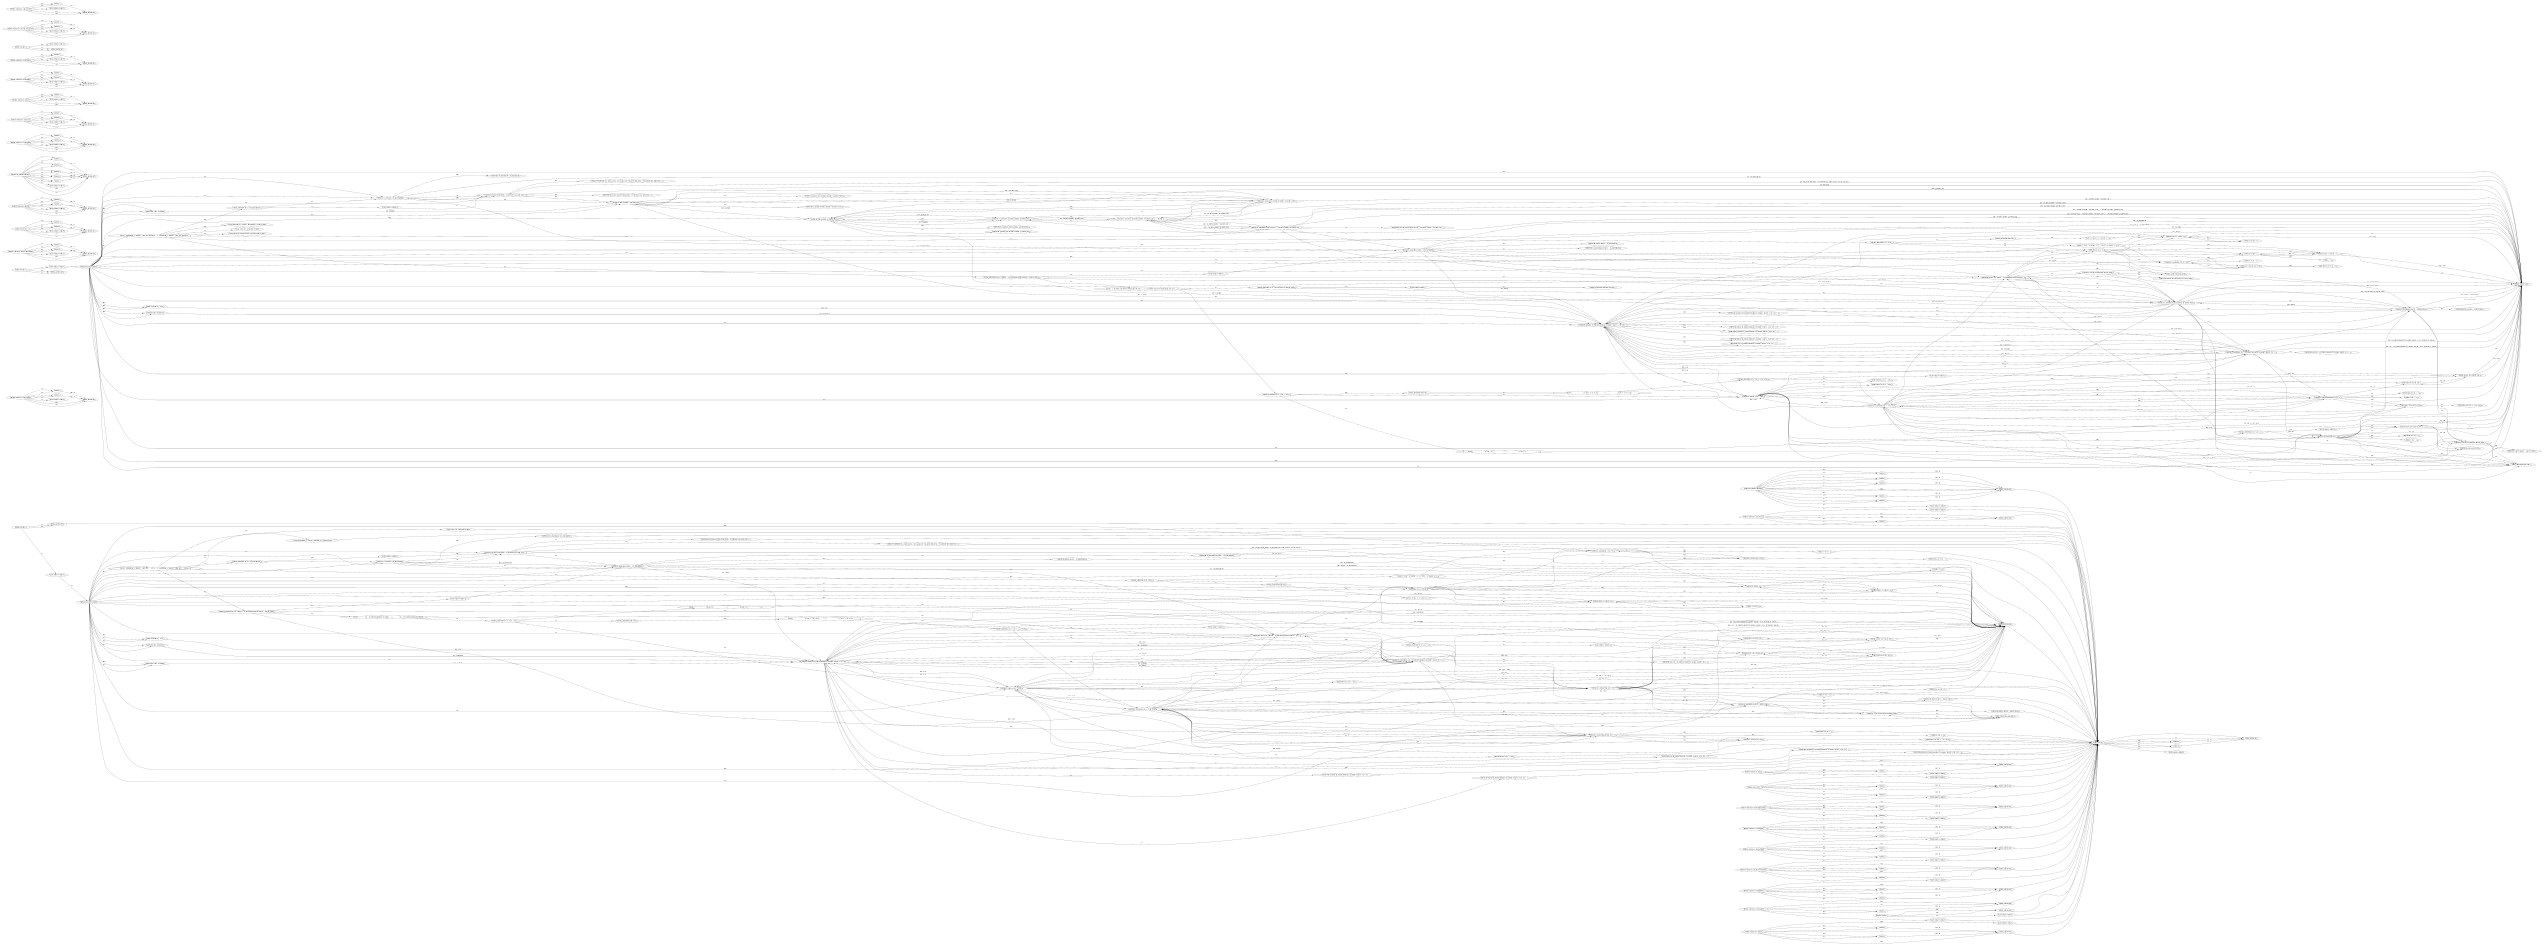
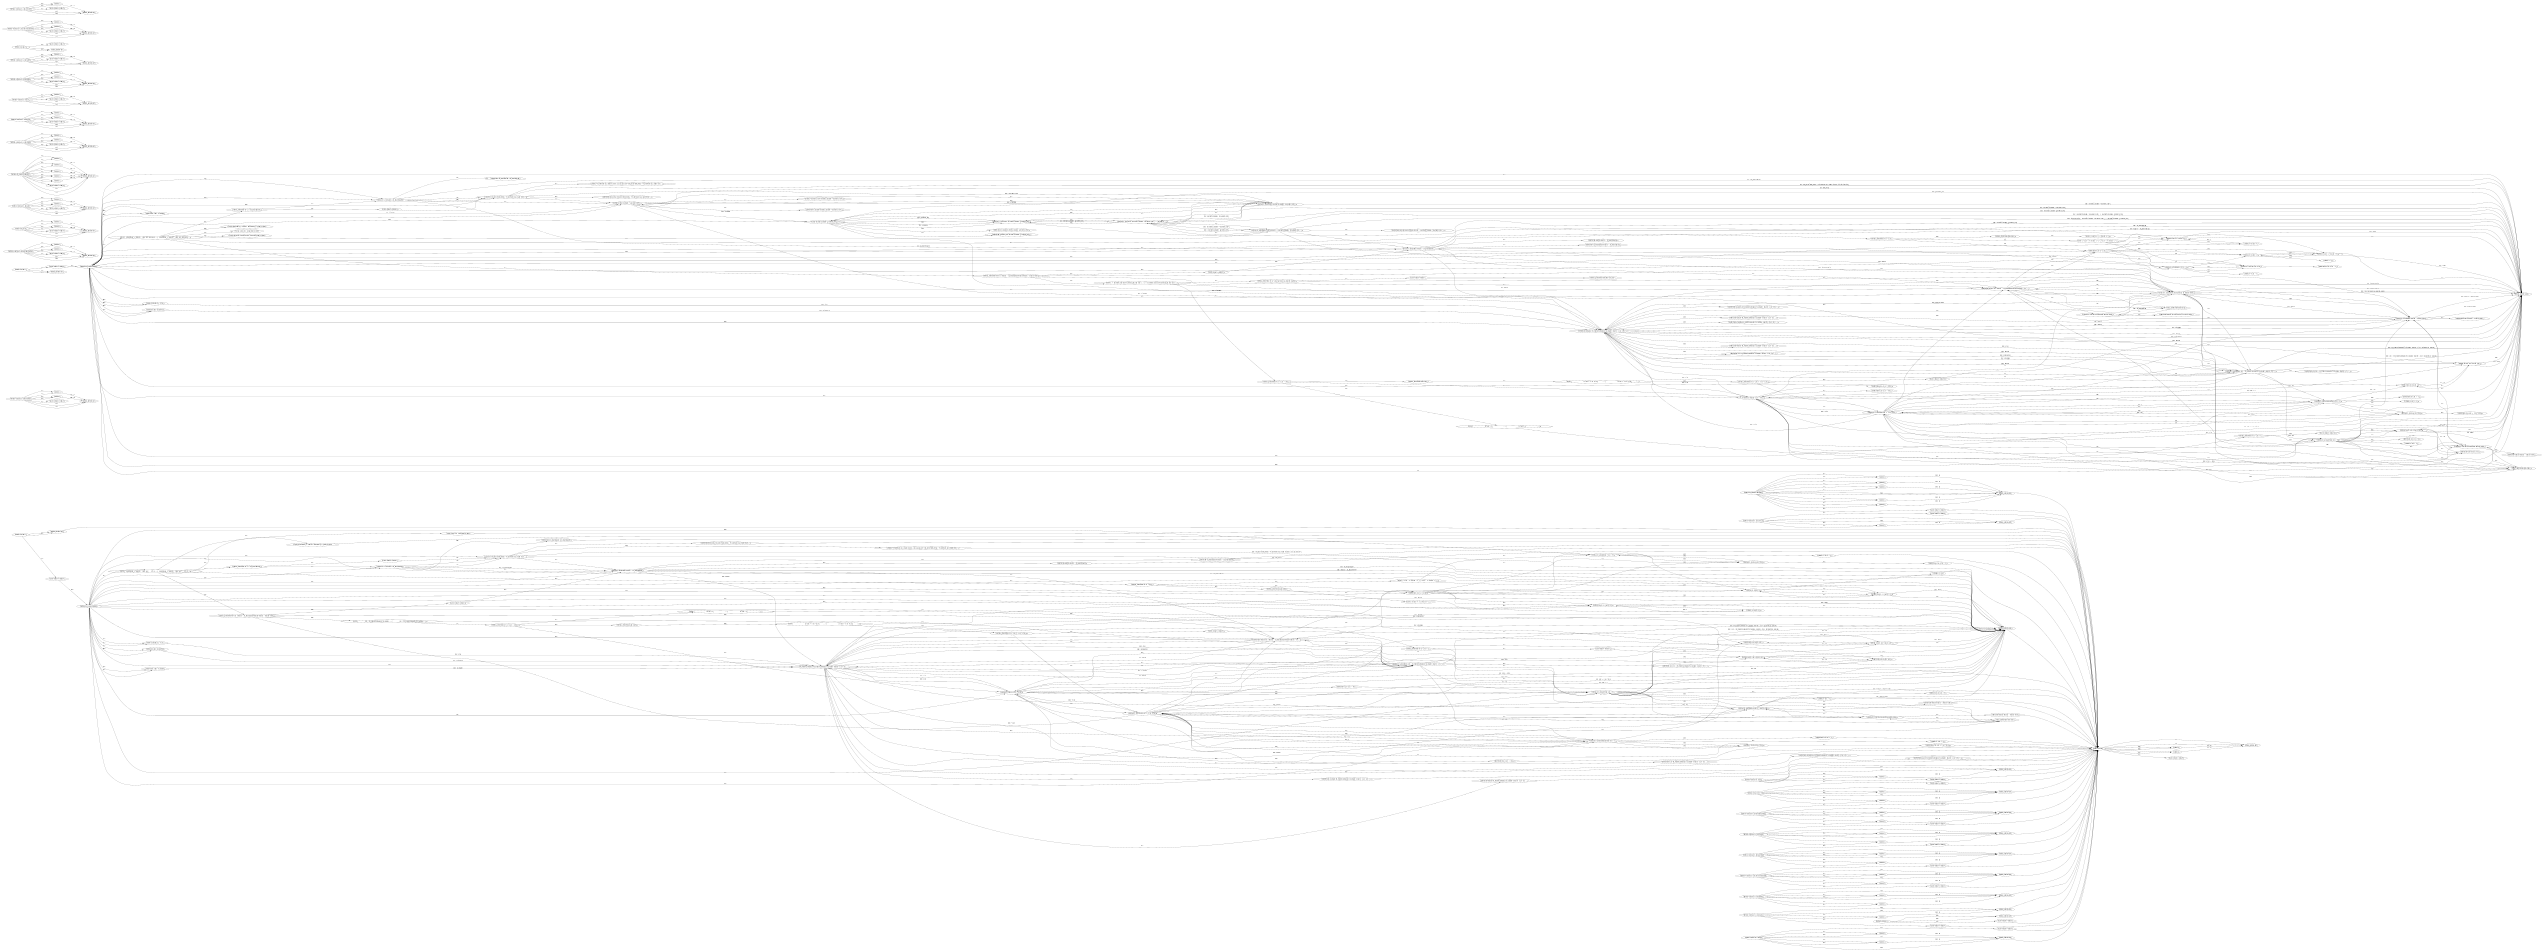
(2140, 273) -> (2140, 309)
none -> (2145, 313)
